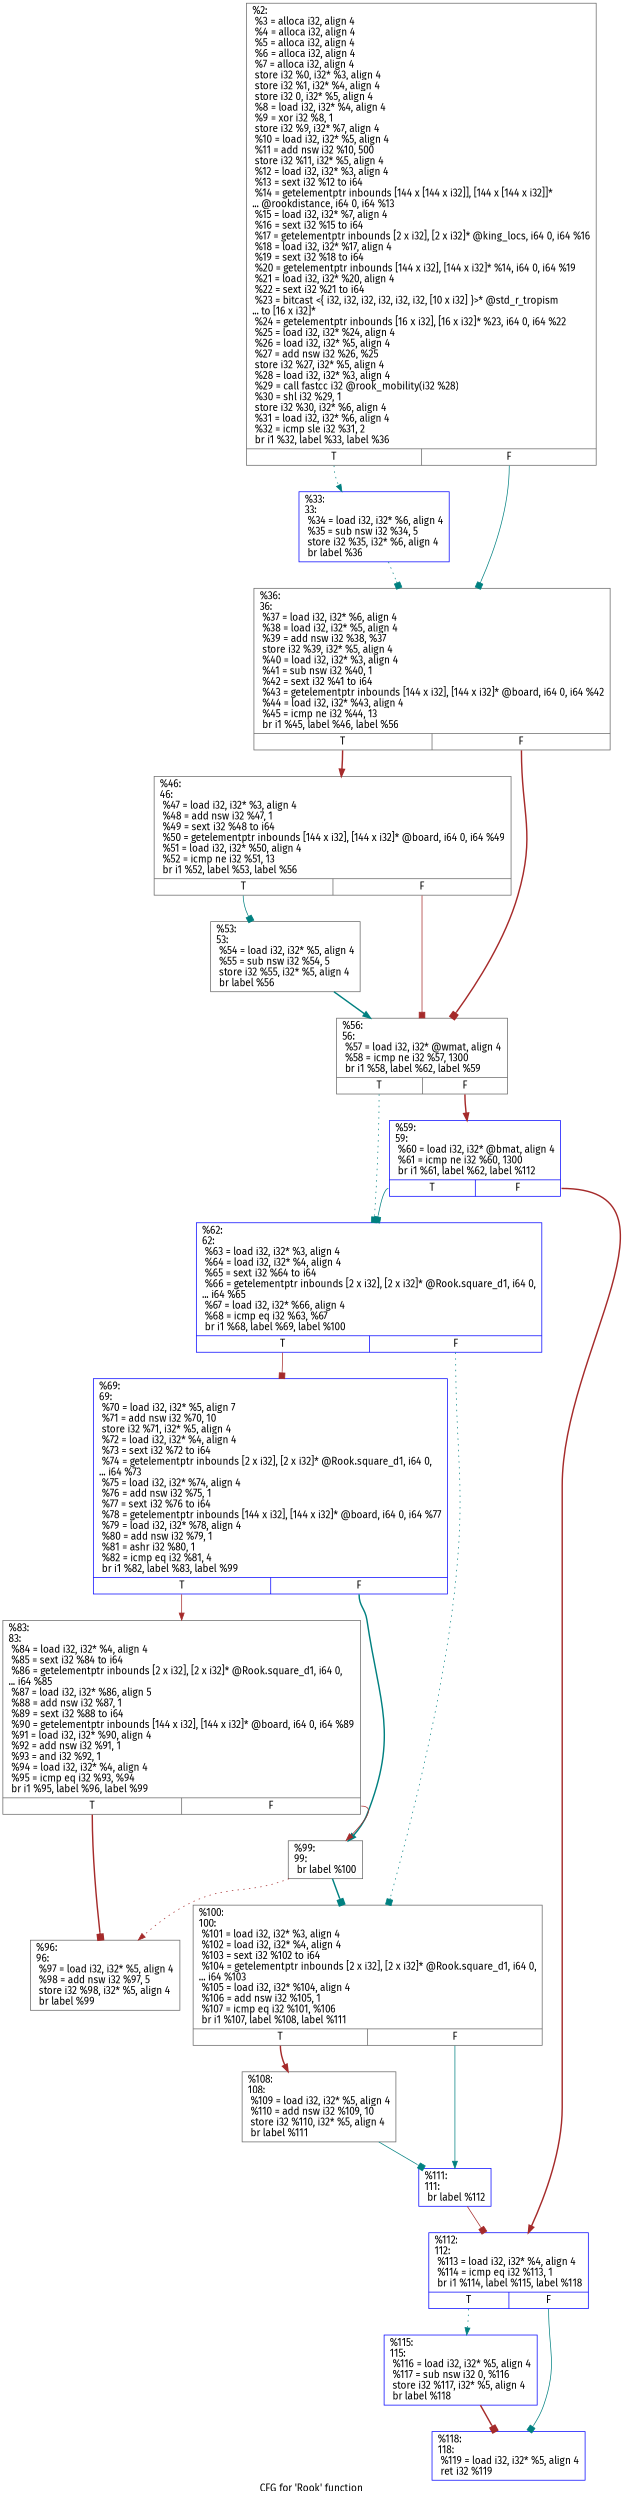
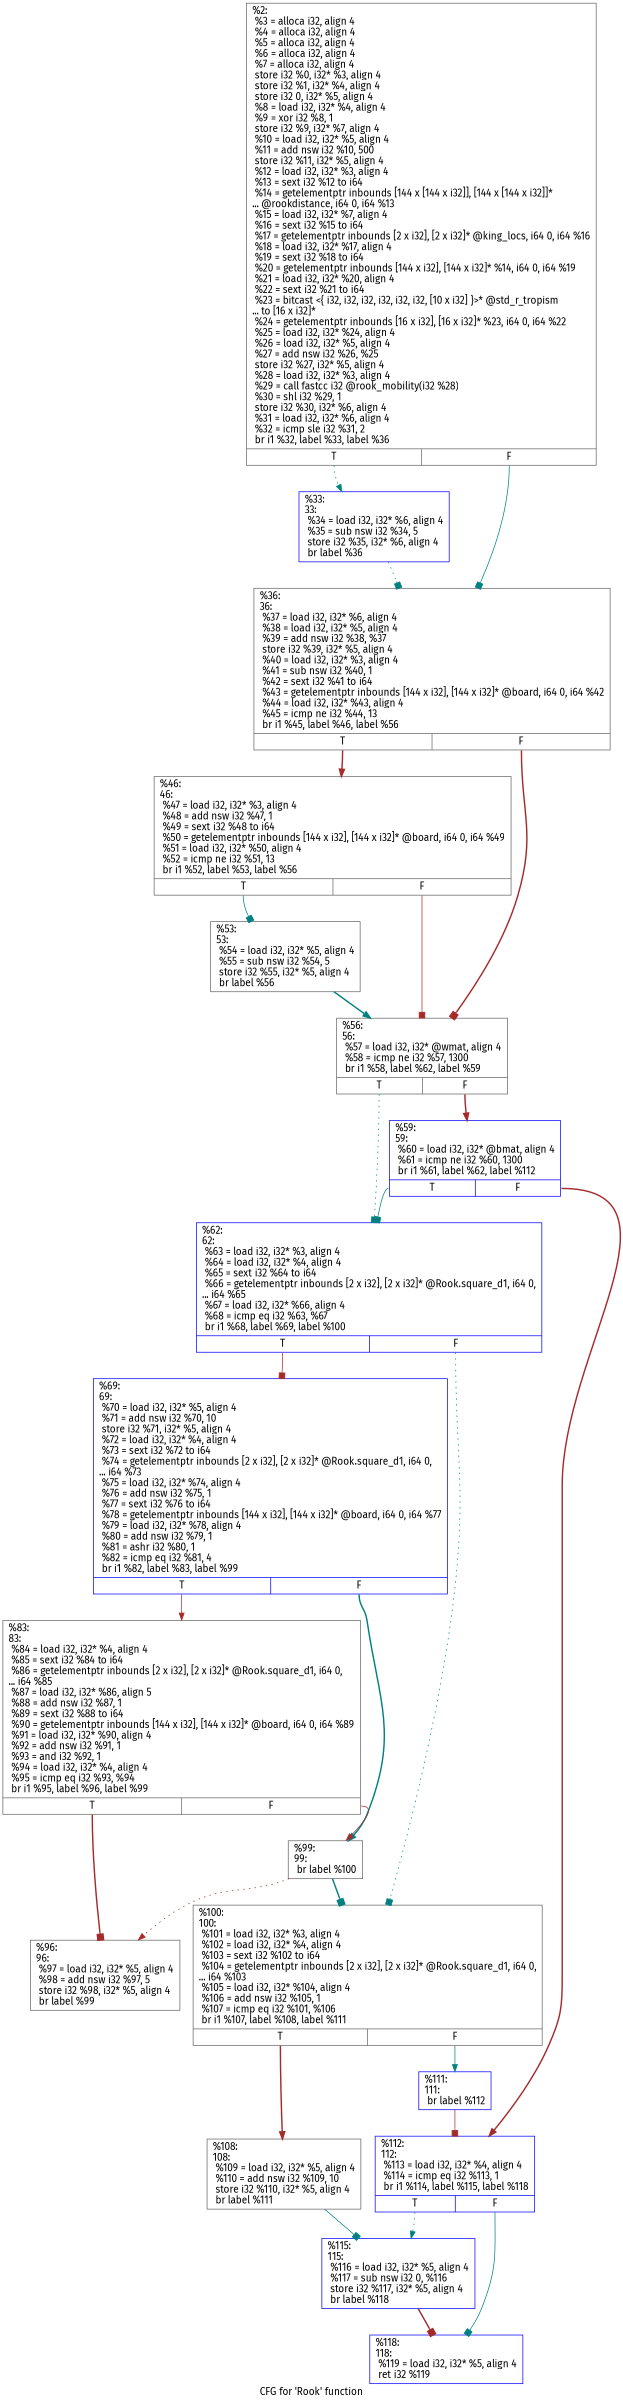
(167, 1408) -> (168, 1408)
(398, 2153) -> (339, 2221)
